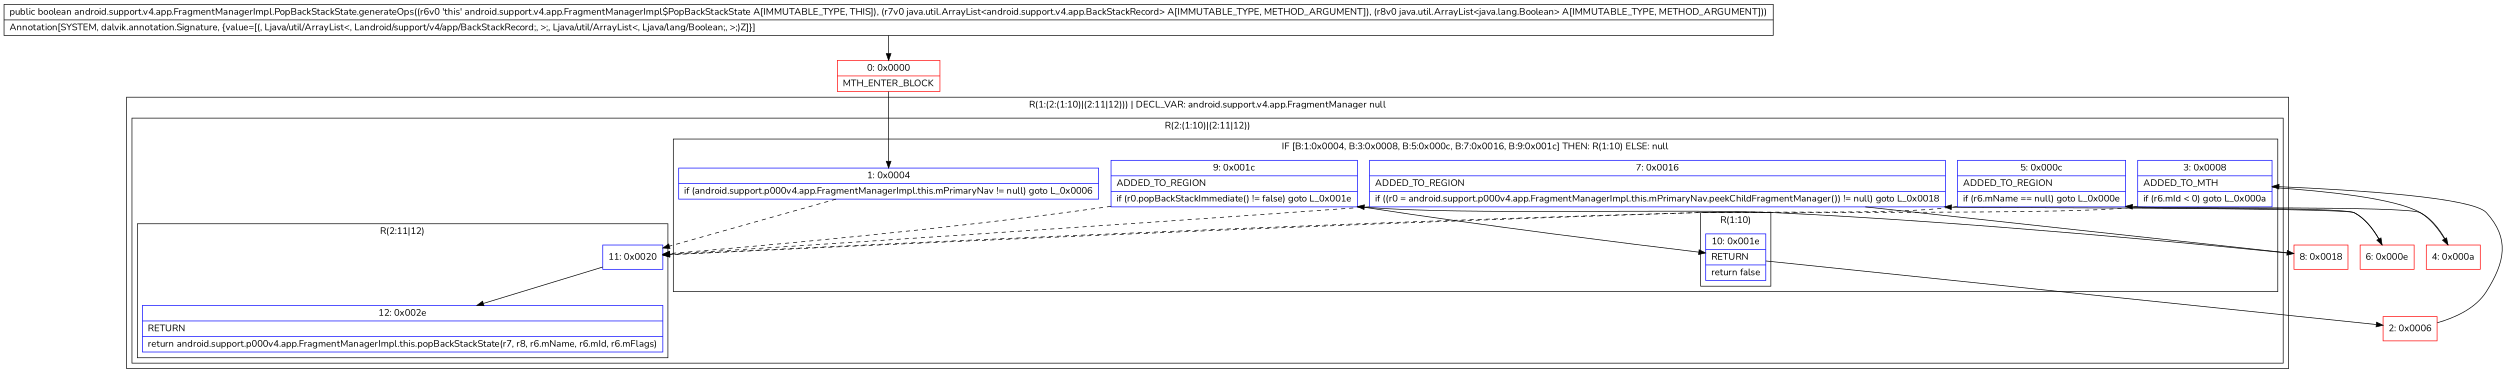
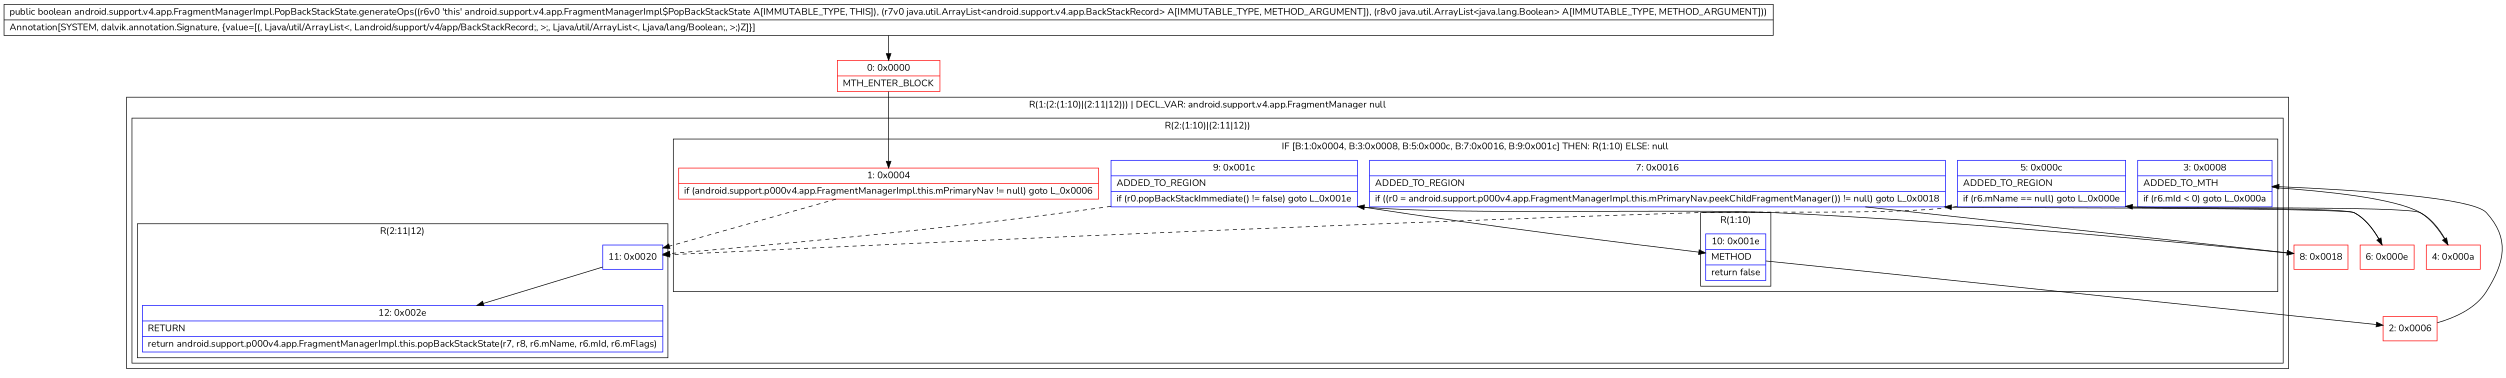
(889, 184) -> (889, 184)
(1403, 222) -> none
(1020, 231) -> none
(1730, 257) -> (1732, 257)
